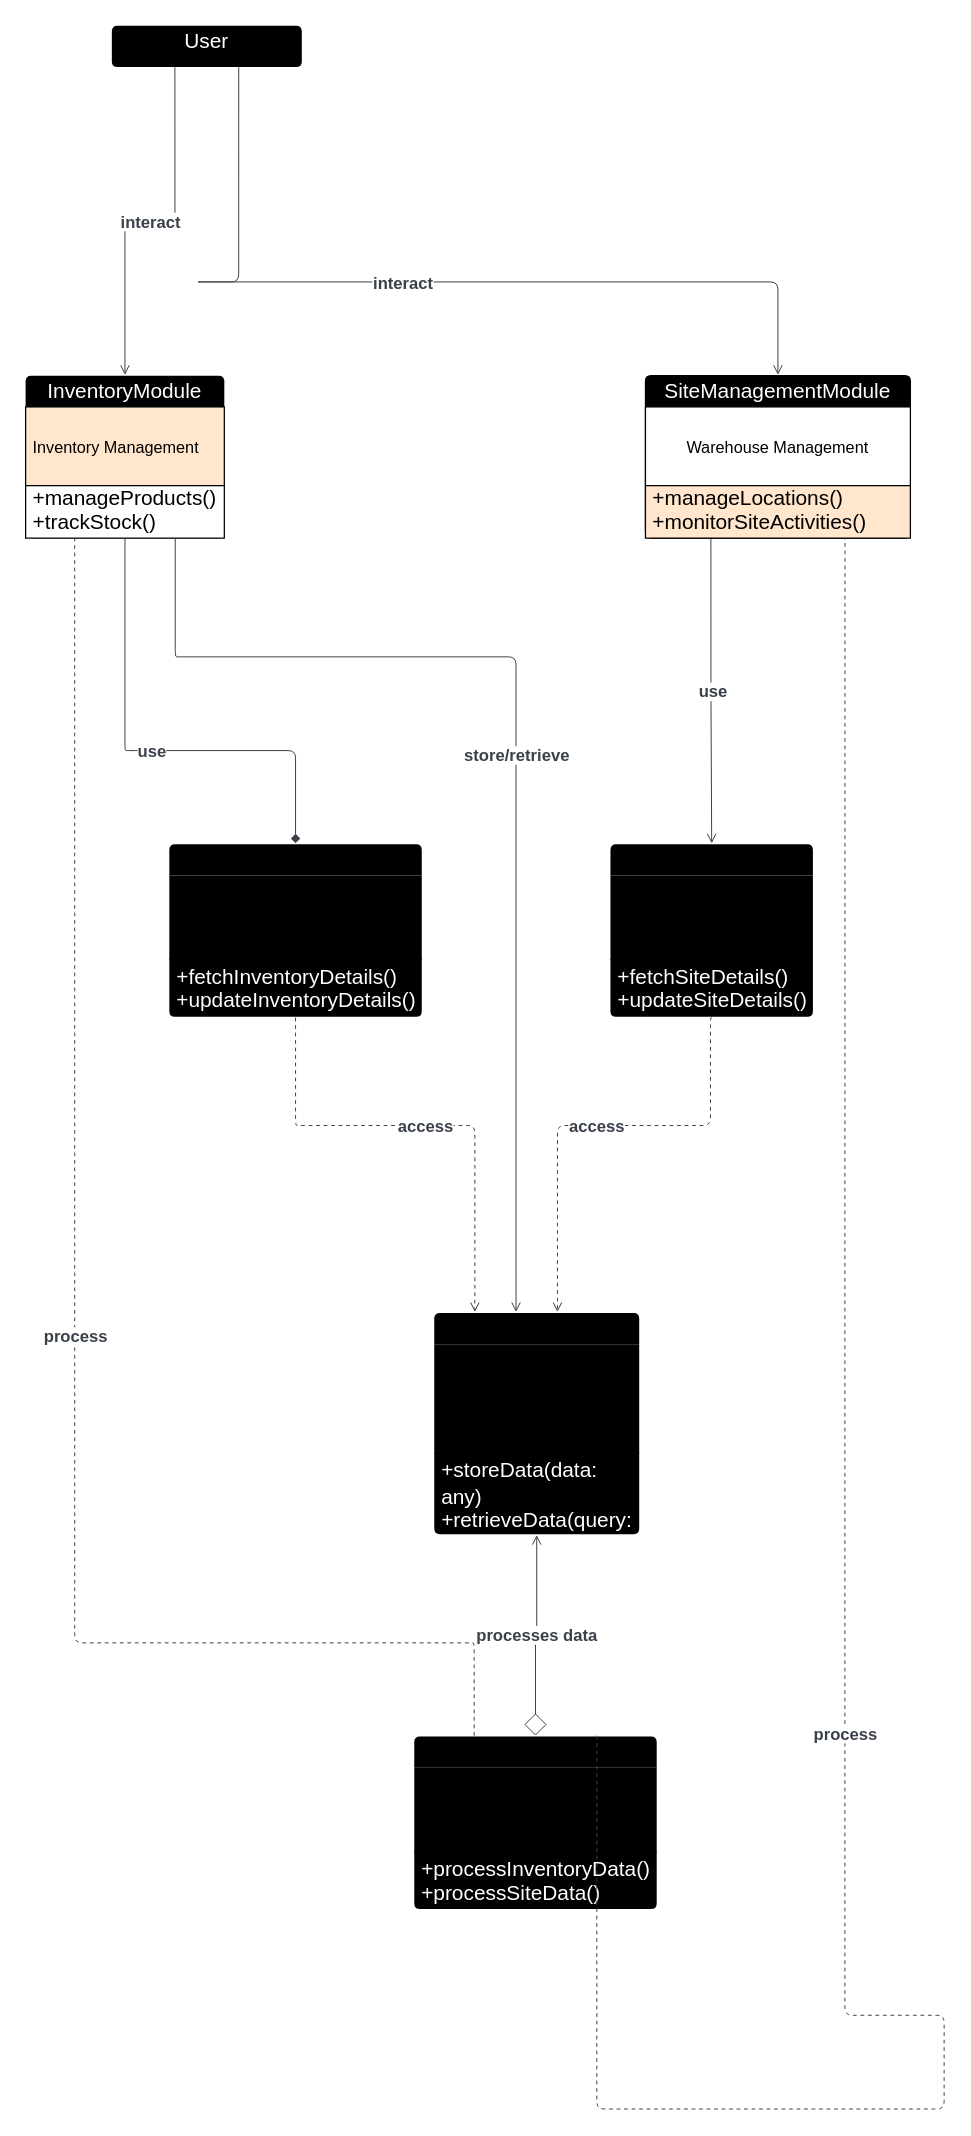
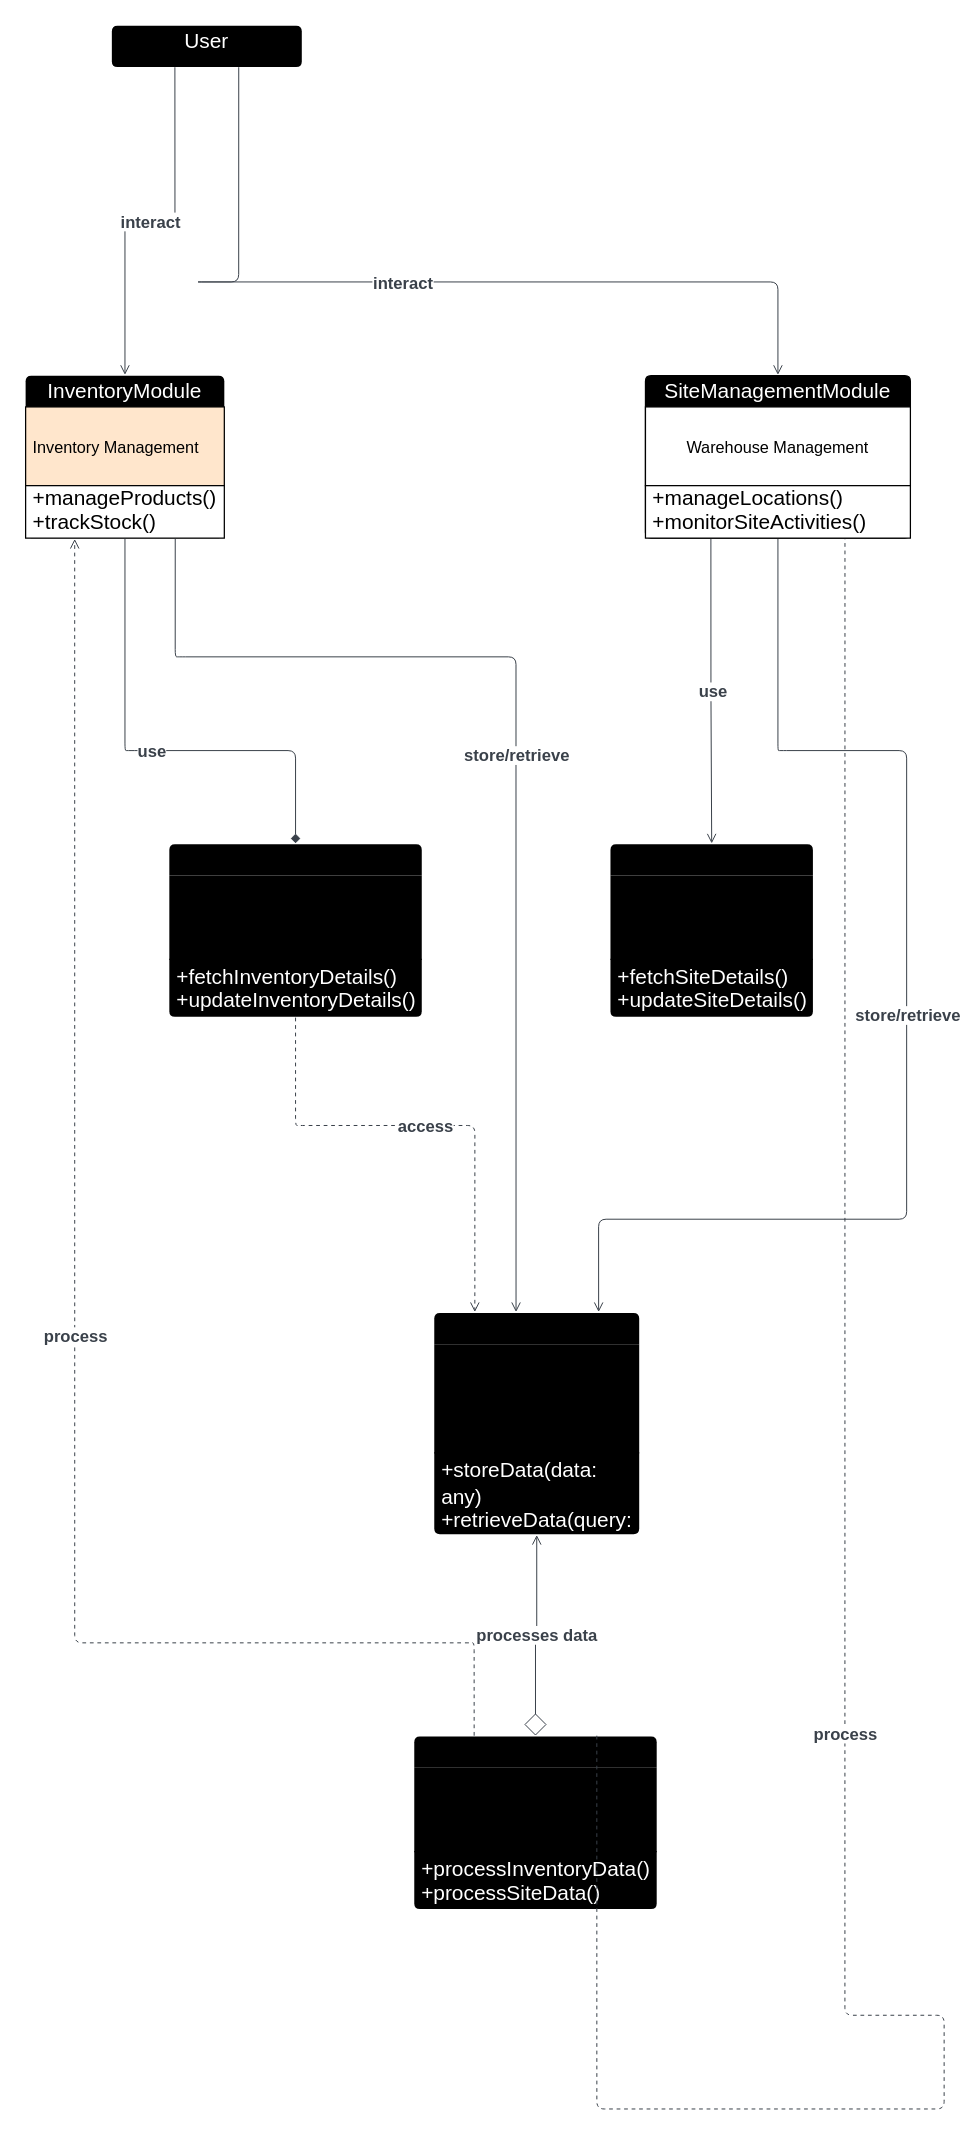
(778, 512) -> (778, 512)
(75, 544) -> (75, 545)
none -> (907, 1010)
(597, 1126) -> none
